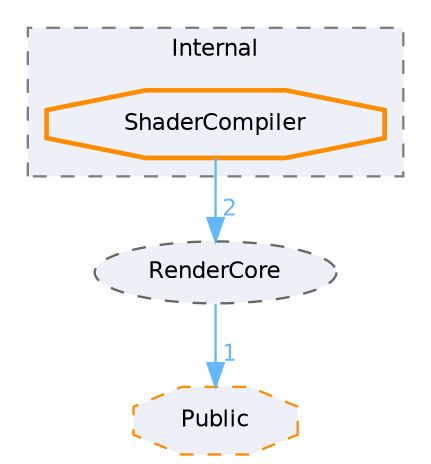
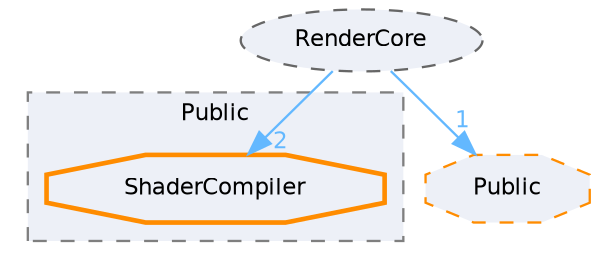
(216, 50) -> (216, 114)
(216, 191) -> (296, 107)
